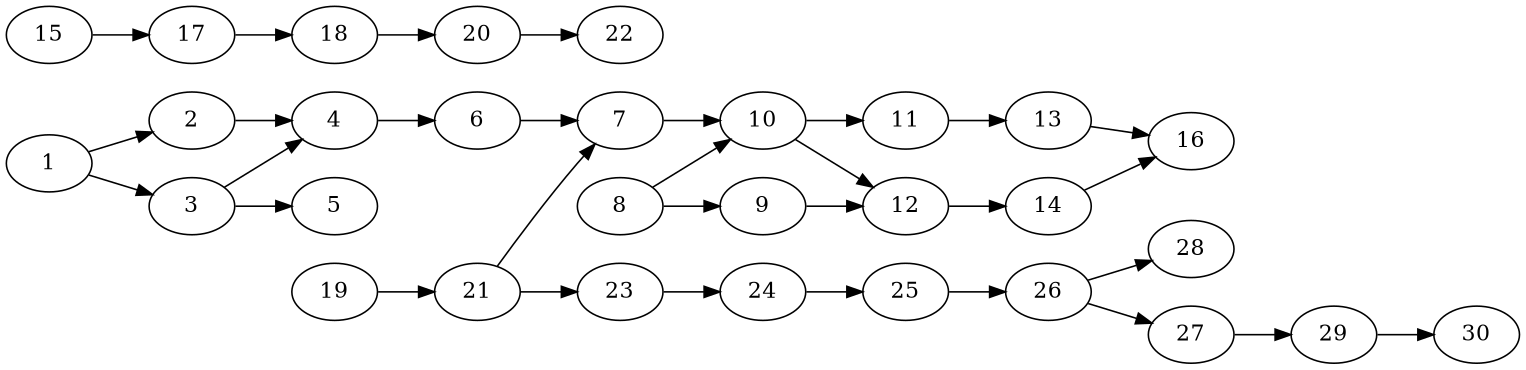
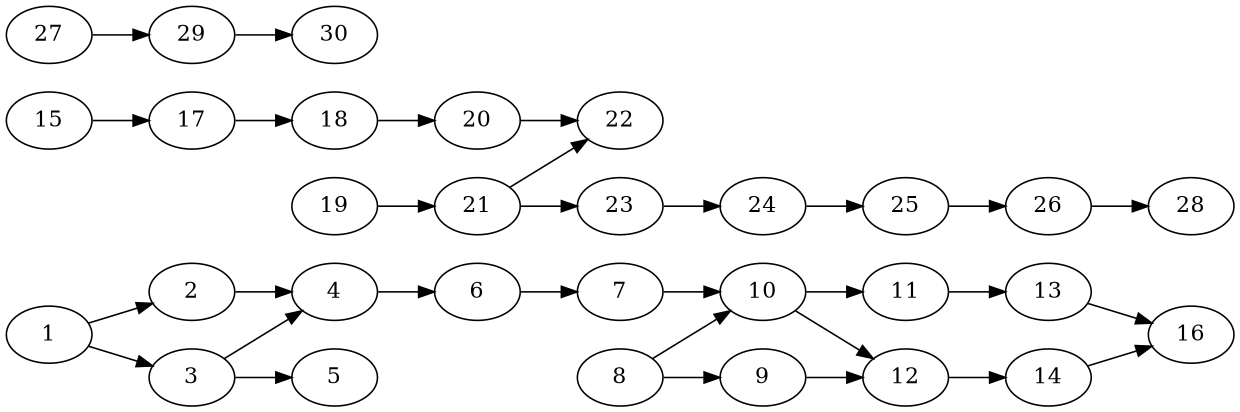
(539, 210) -> (542, 168)
(1112, 311) -> none
